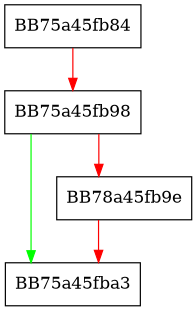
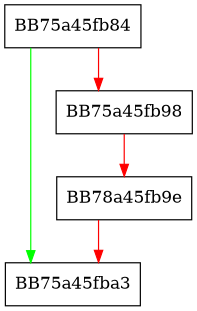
(31, 192) -> (31, 149)
